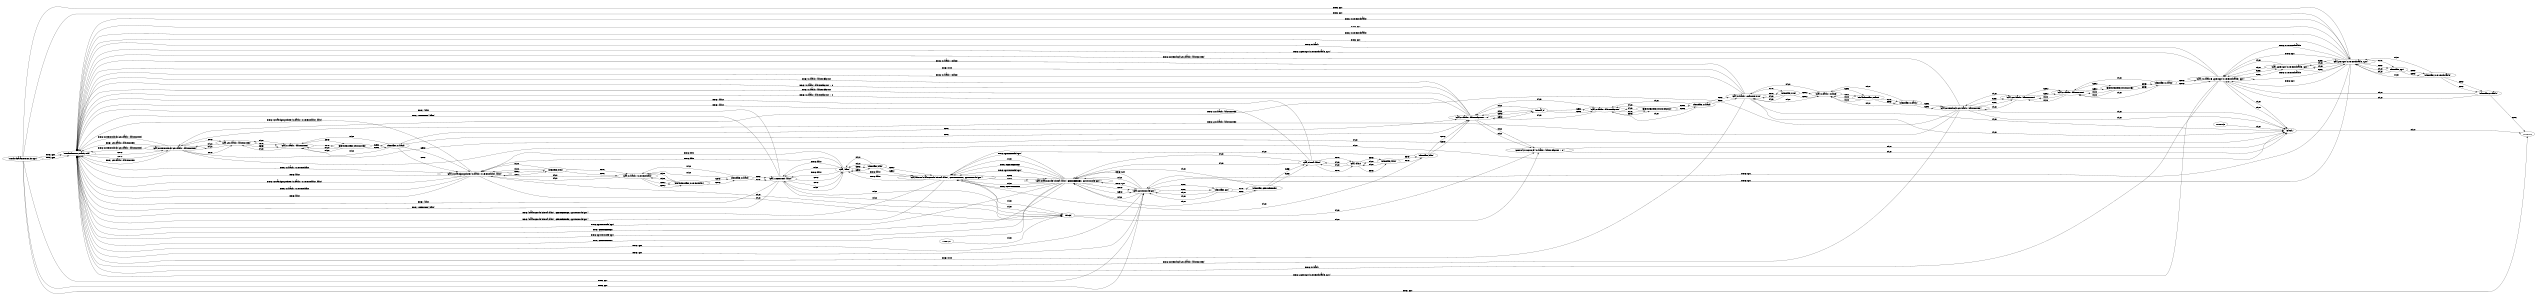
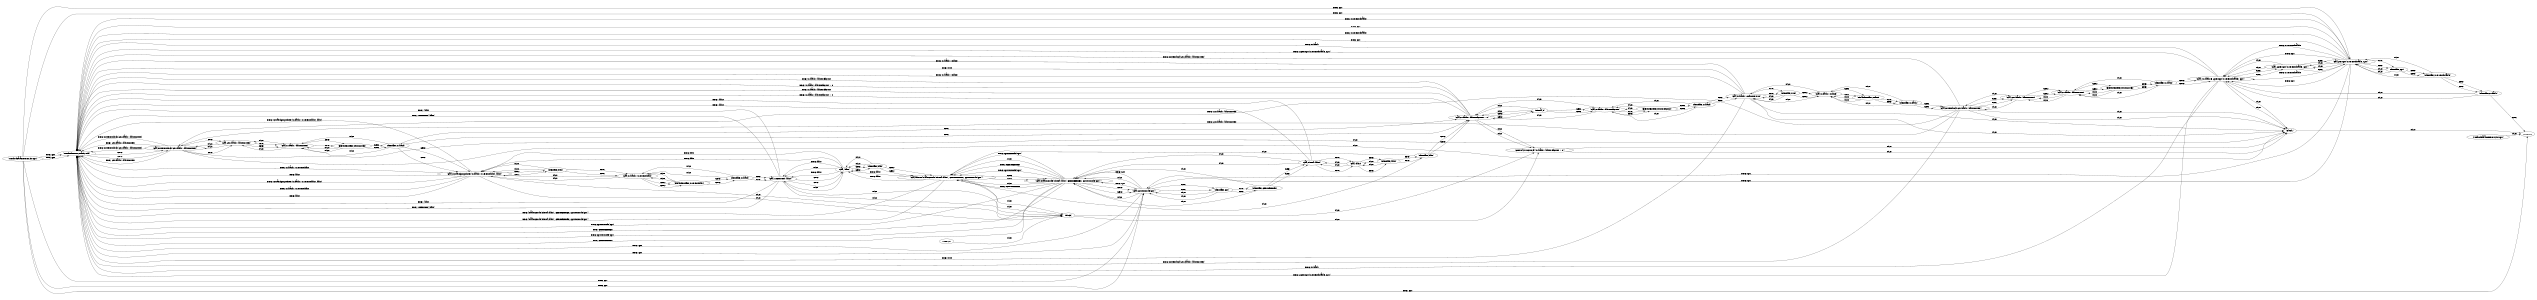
(2221, 124) -> none
none -> (2488, 137)
